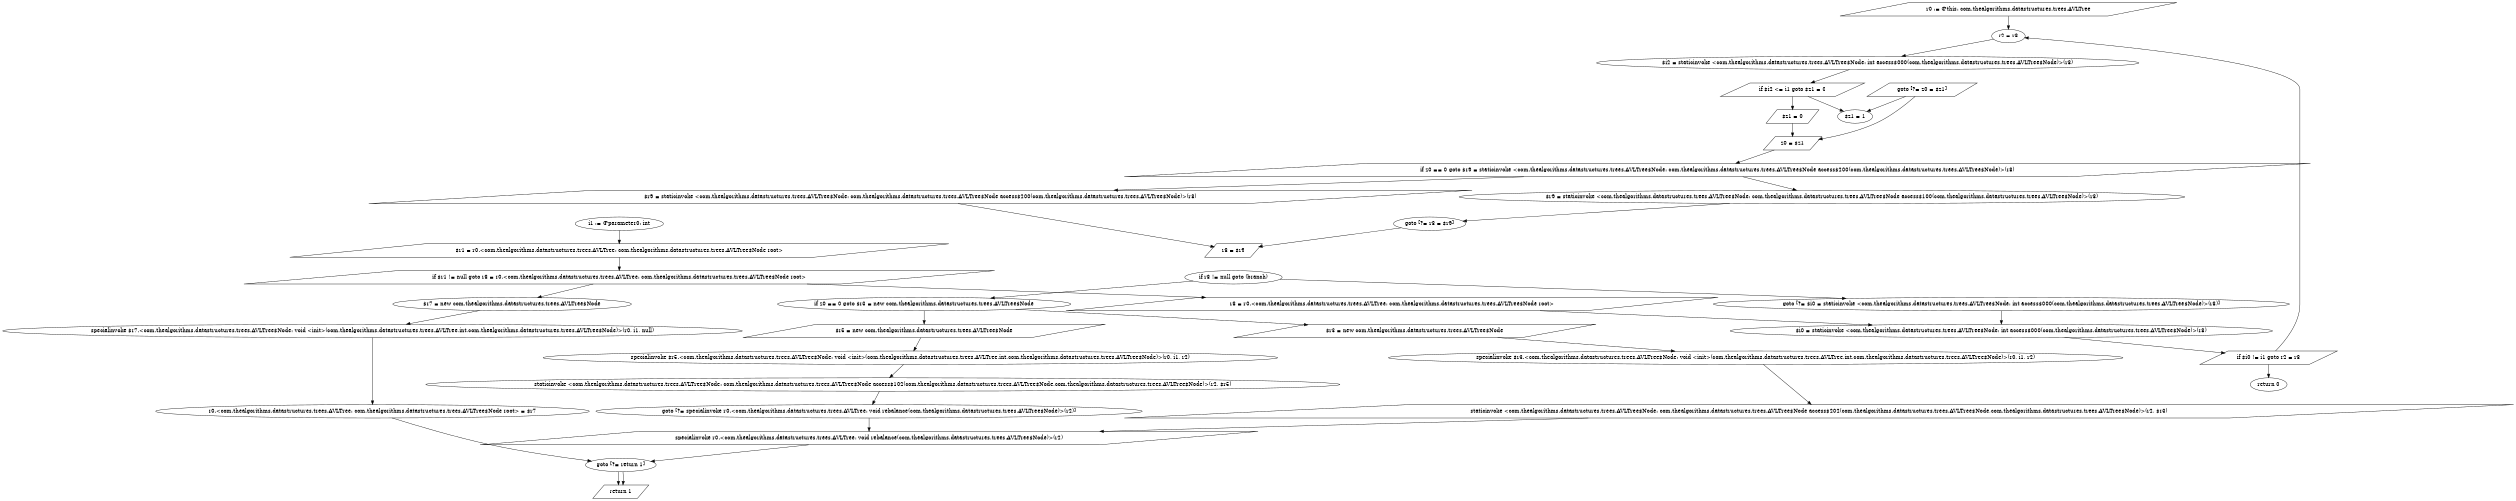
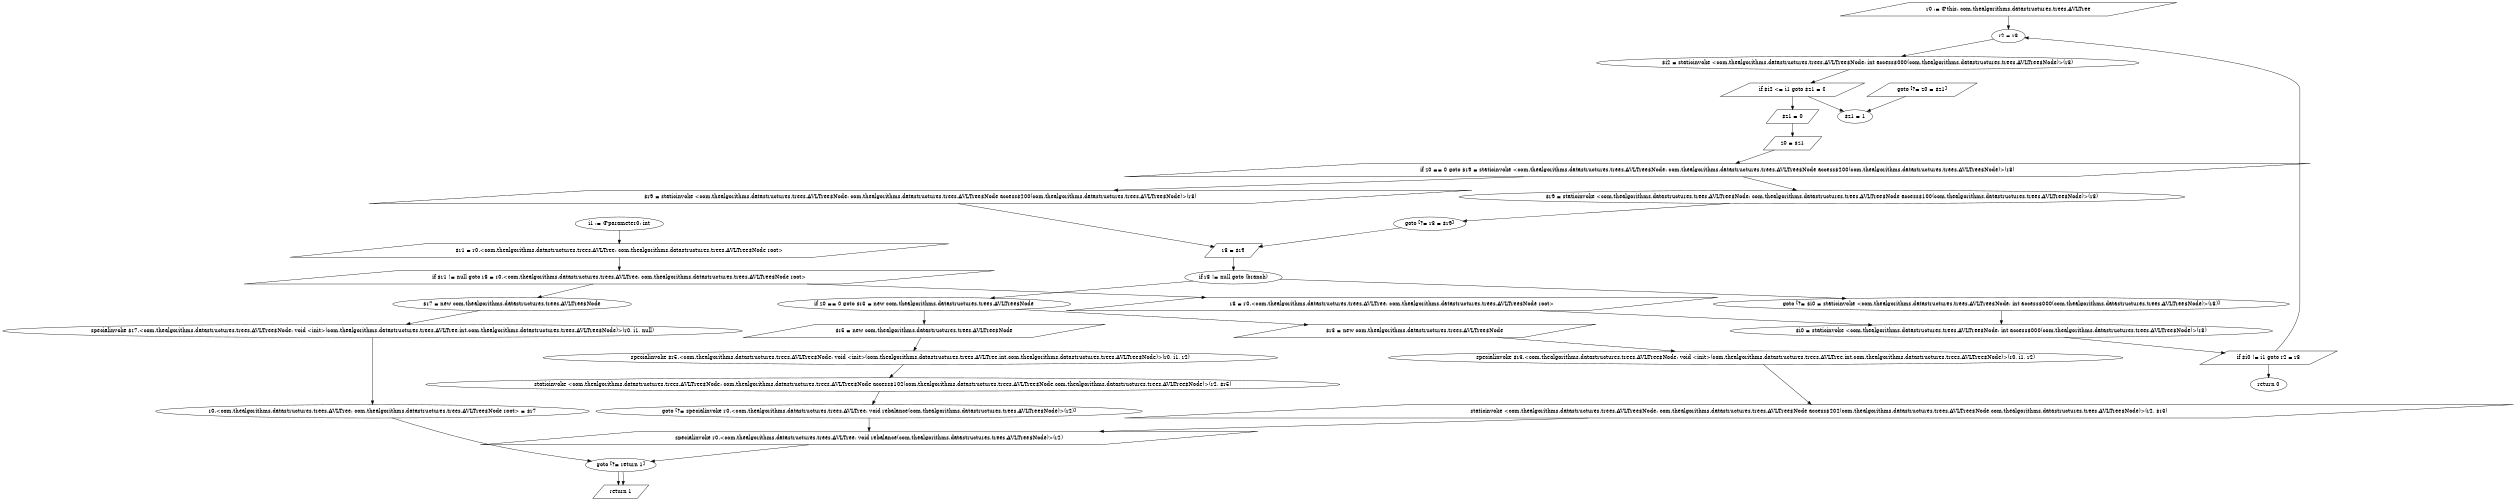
(1872, 125) -> none
none -> (1233, 262)
